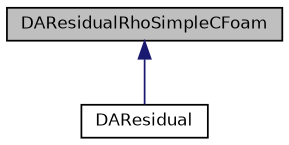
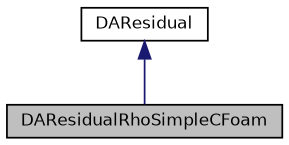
(145, 82) -> (145, 82)
